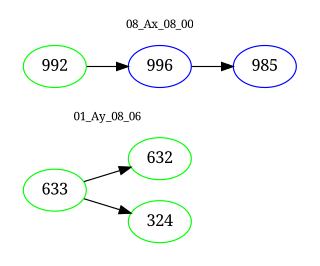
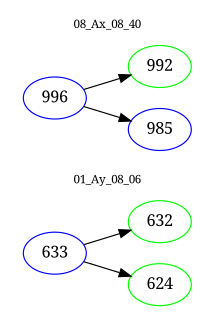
(160, 25) -> (107, 25)
(102, 66) -> (102, 84)
(55, 190) -> (55, 253)
(160, 222) -> (160, 285)
